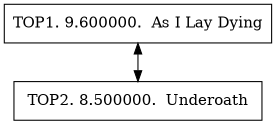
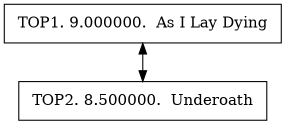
(138, 24) -> (143, 24)
